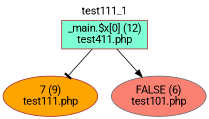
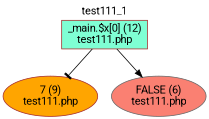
(105, 35) -> (105, 35)
(159, 96) -> (159, 96)
